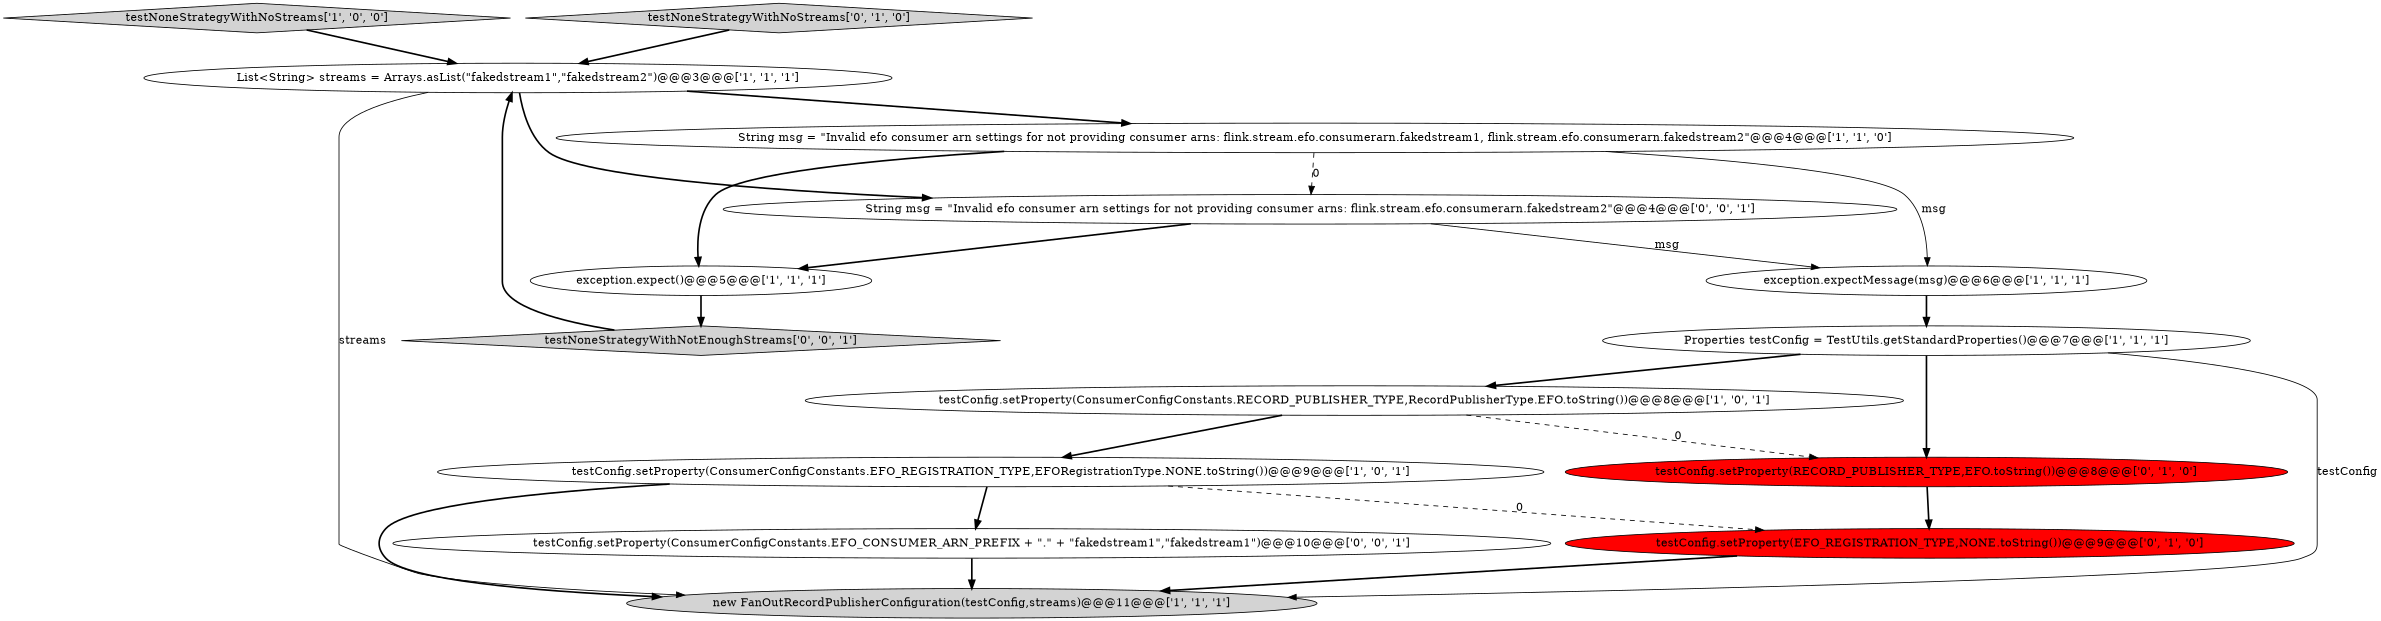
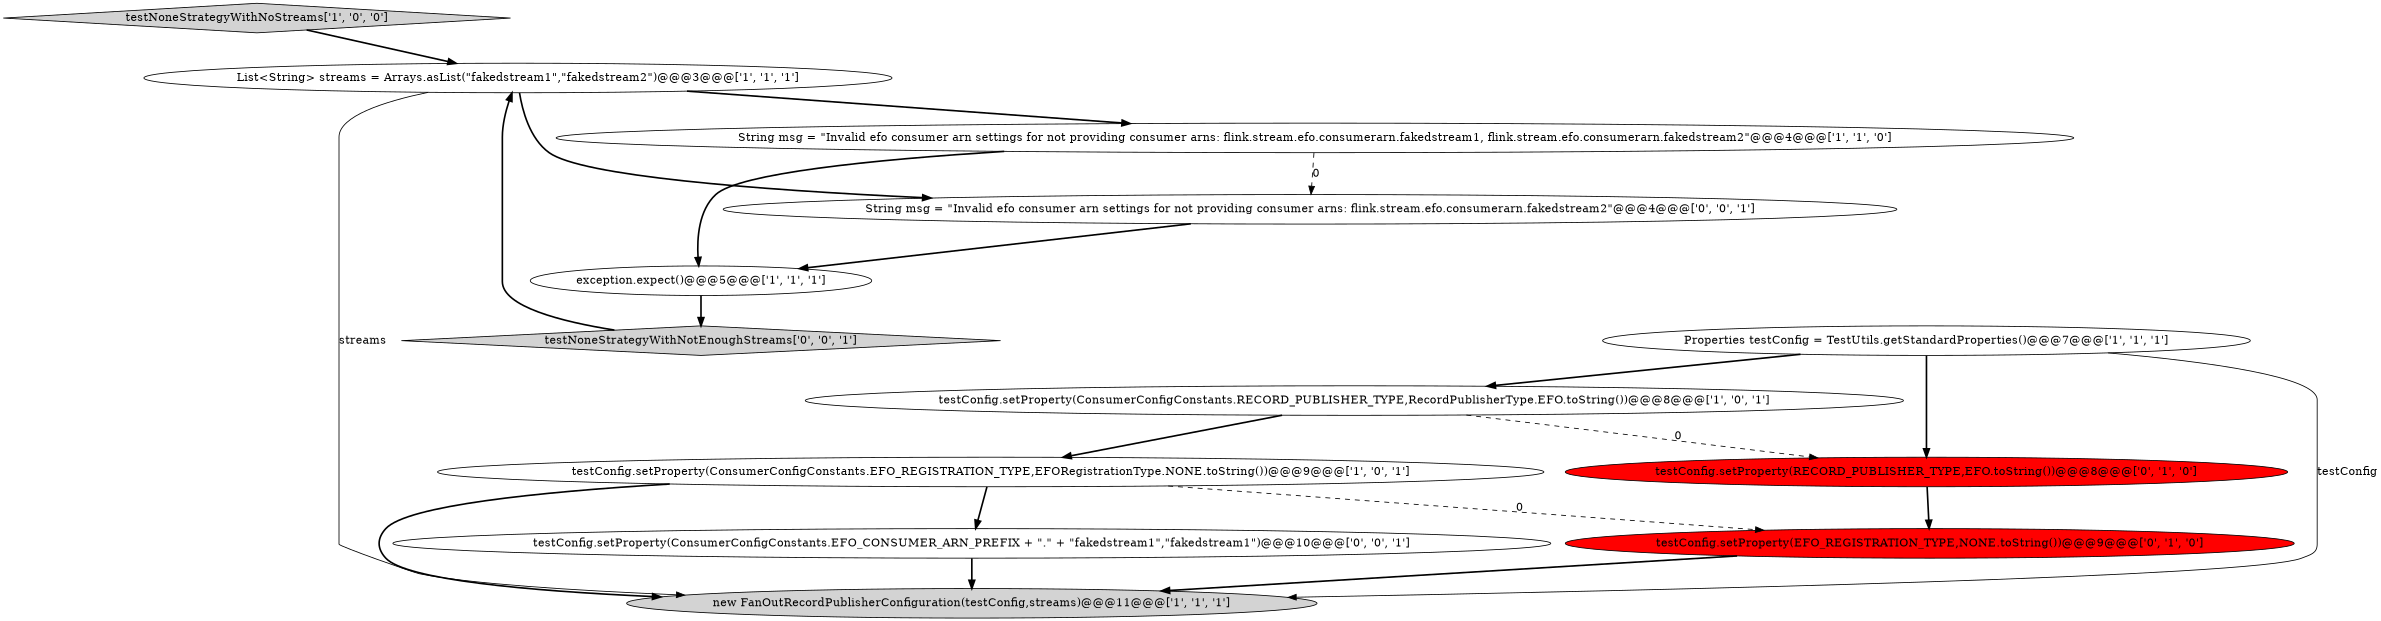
(779, 18) -> none
(1926, 281) -> none
